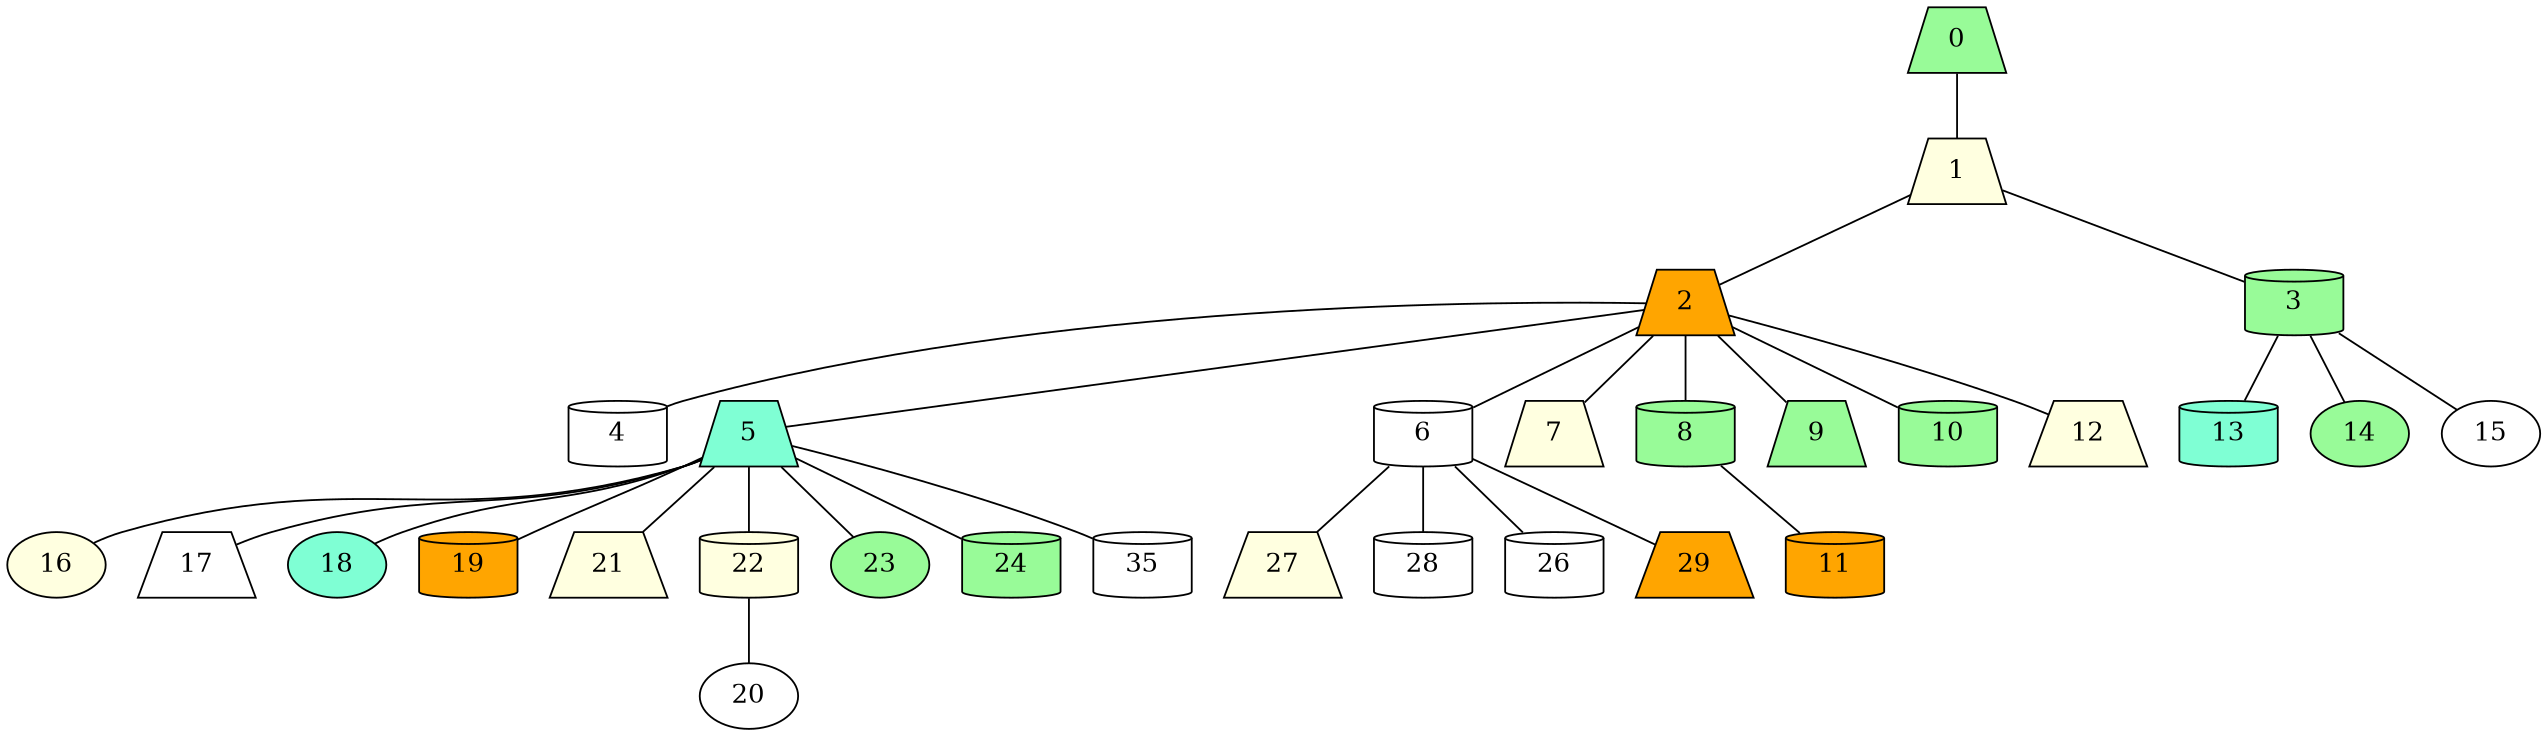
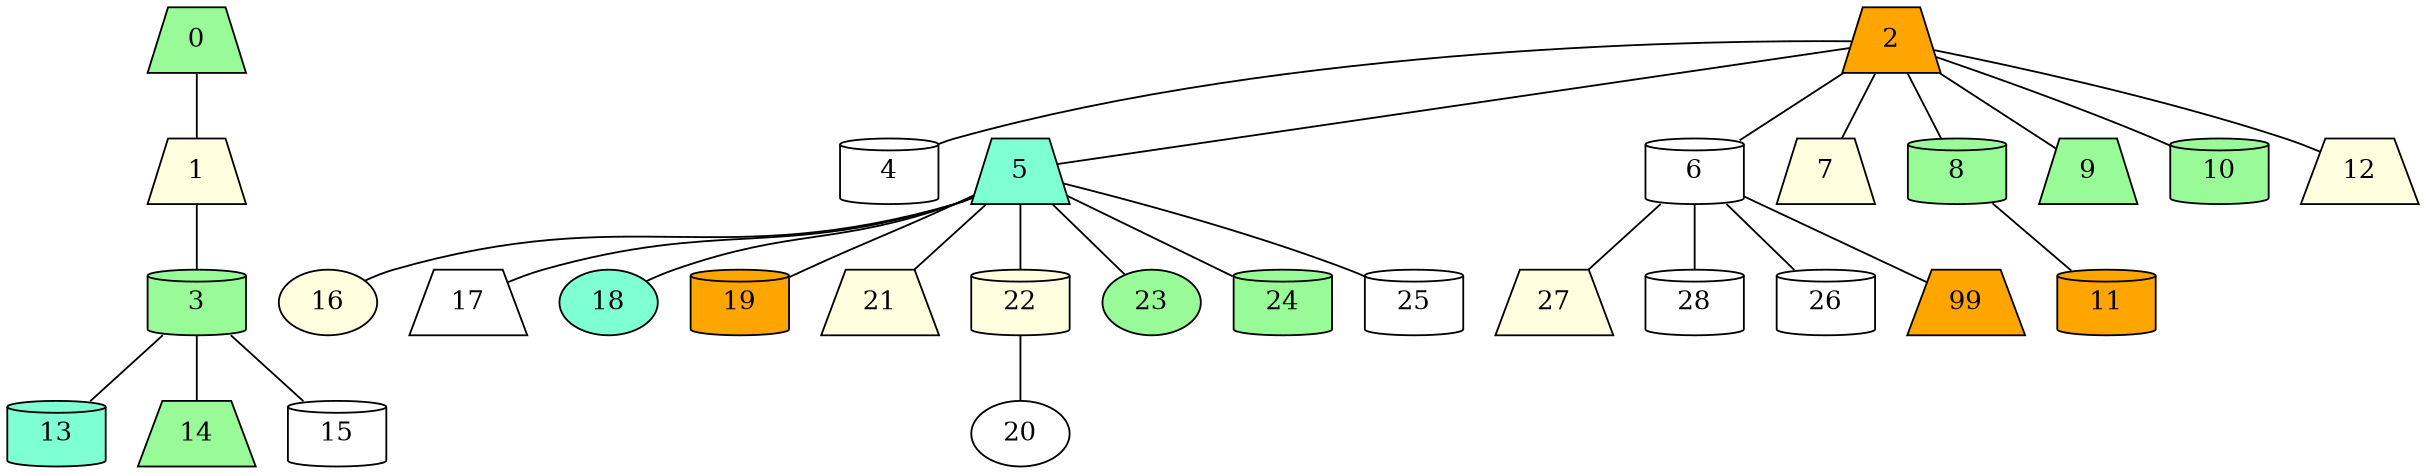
(1815, 240) -> none
(2360, 434) -> (197, 434)
(2491, 434) -> (337, 434)
(1143, 565) -> (1414, 302)
(1695, 565) -> (1966, 302)
